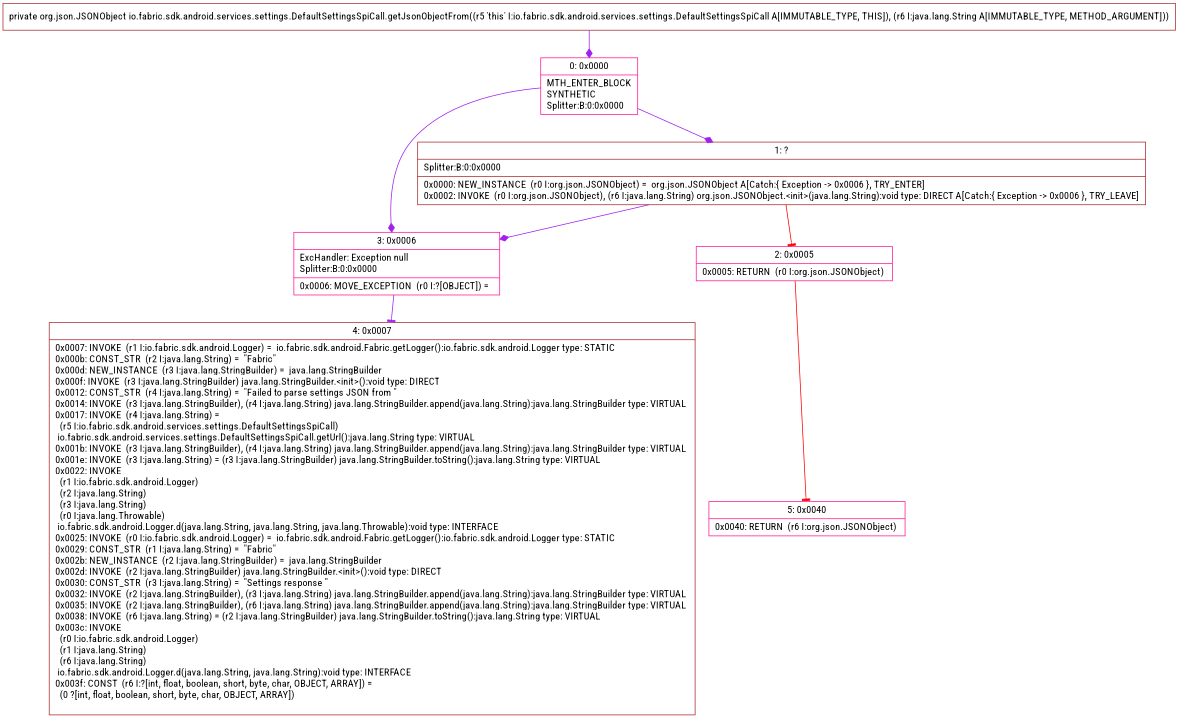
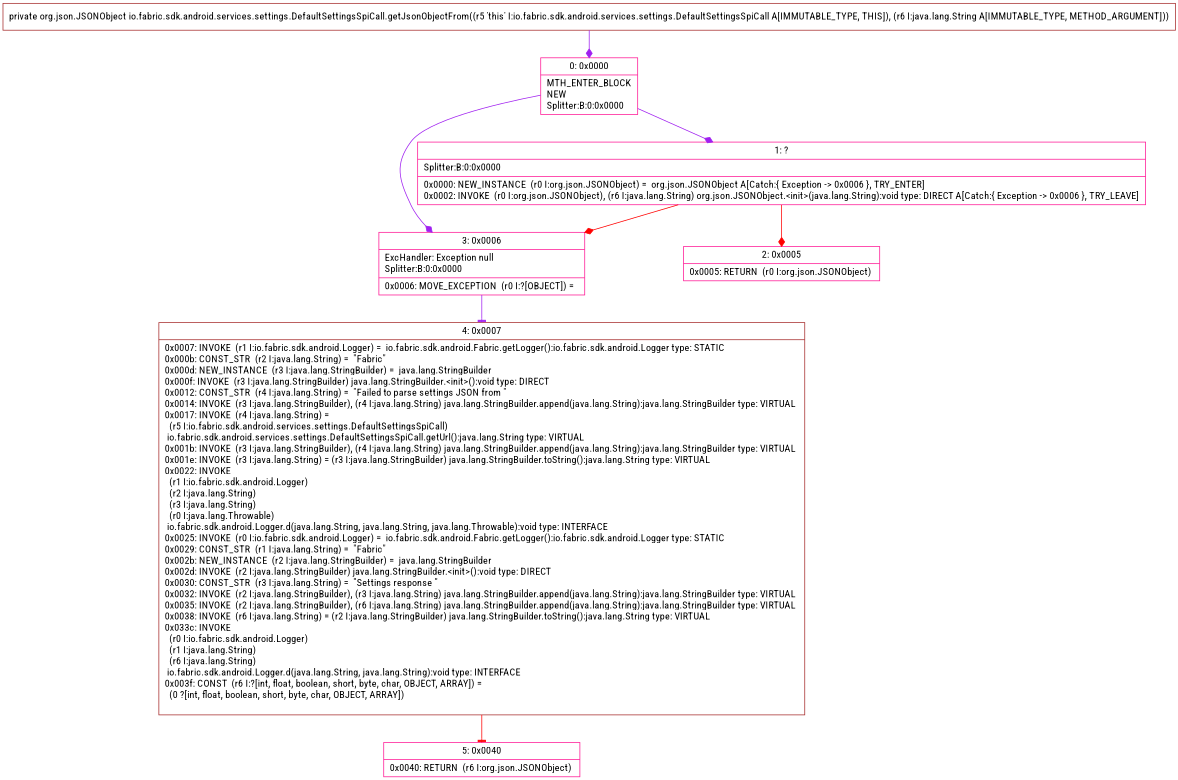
(572, 94) -> (557, 94)
(782, 173) -> (782, 173)
(579, 221) -> (636, 217)
(789, 224) -> (782, 221)
(801, 389) -> (482, 727)
(91, 628) -> (200, 628)
